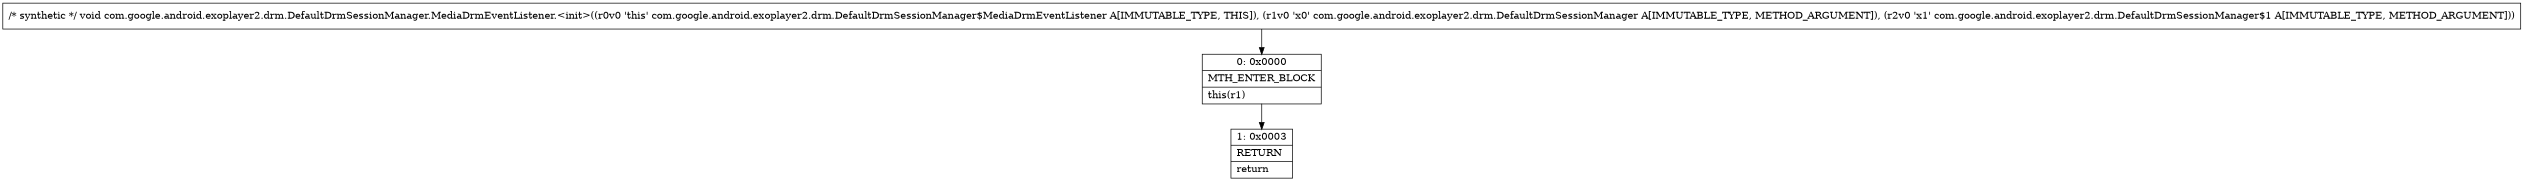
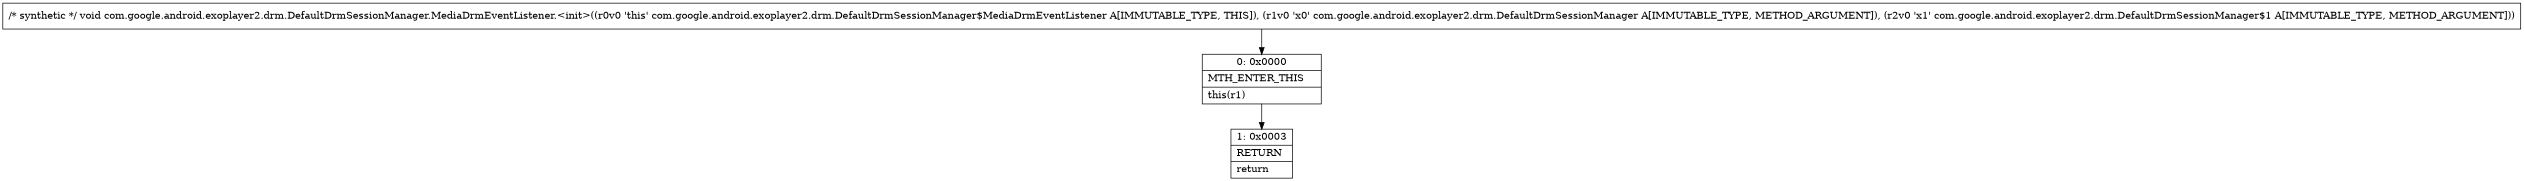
(1262, 78) -> (1256, 78)
